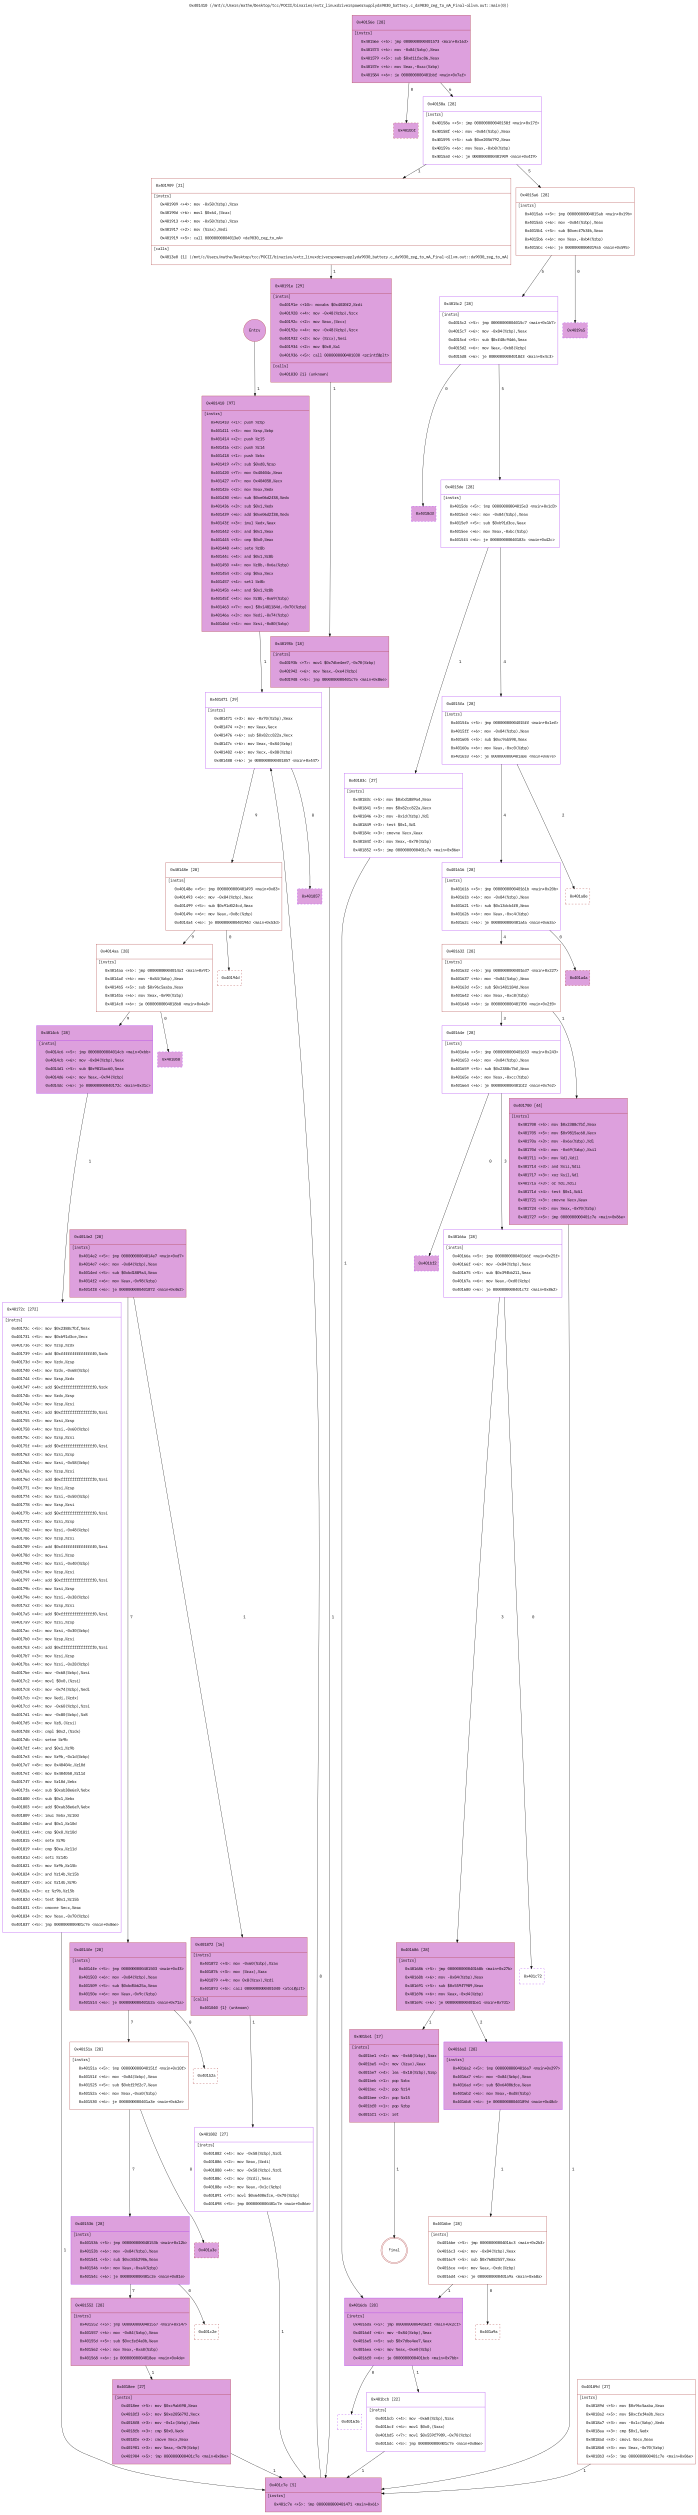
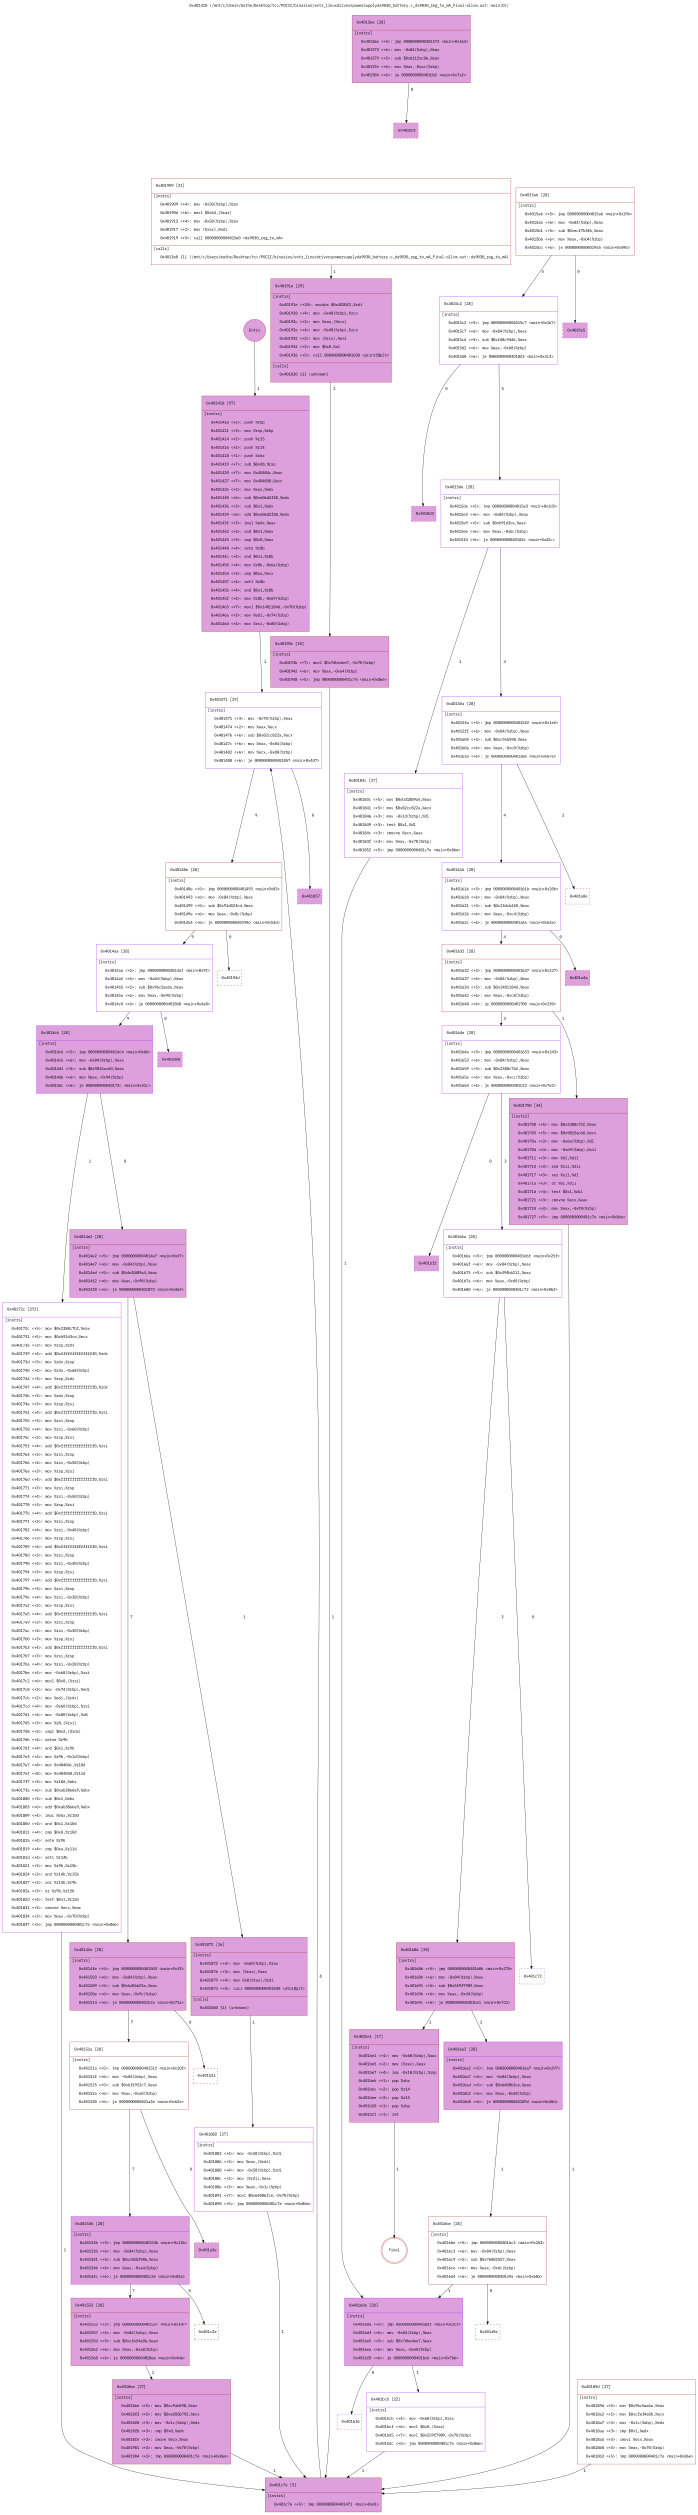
(482, 131) -> none
(154, 978) -> (154, 978)
none -> (111, 1160)
